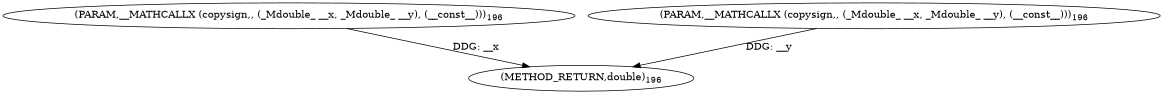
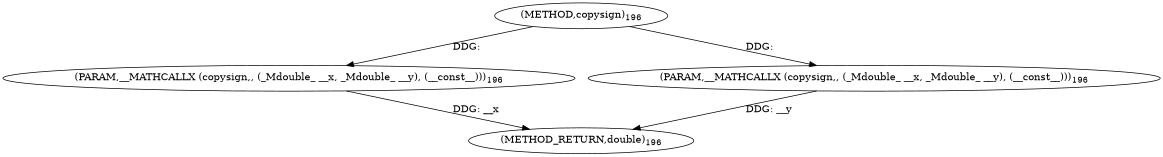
none -> (581, 16)
